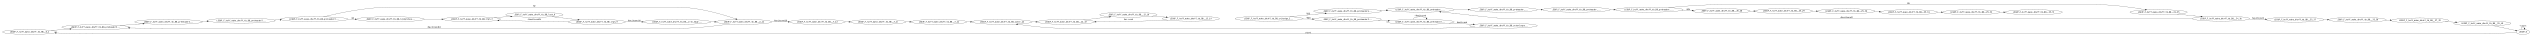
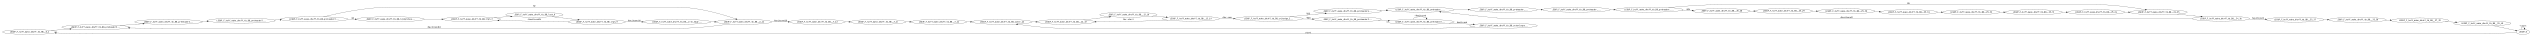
none -> (2096, 12)
none -> (1227, 19)
(1128, 20) -> (1128, 20)
